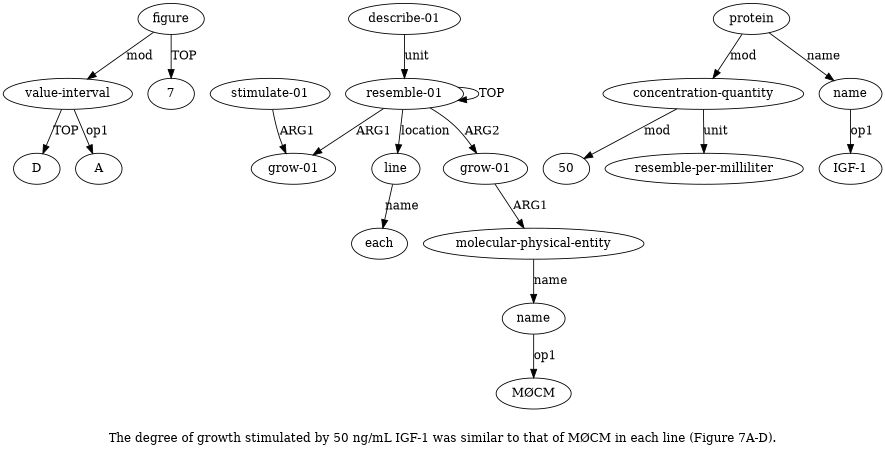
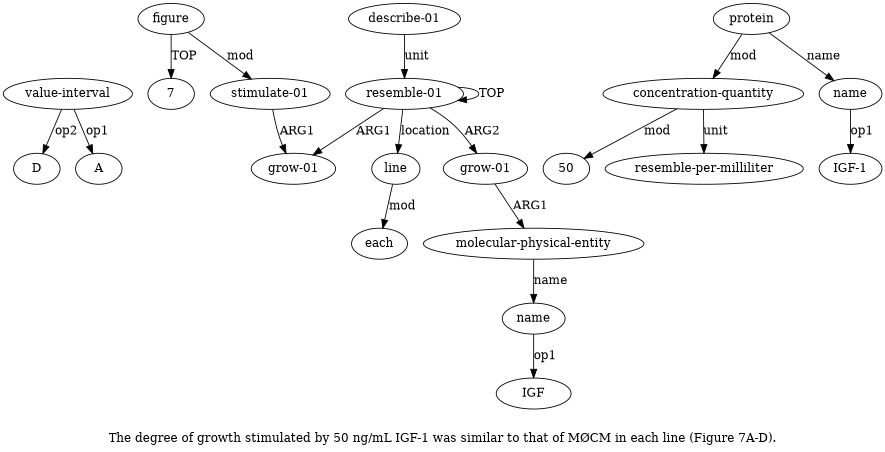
(124, 53) -> (216, 53)
(67, 131) -> (67, 131)
(402, 206) -> (402, 206)
(534, 394) -> (534, 394)
